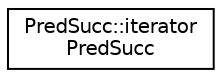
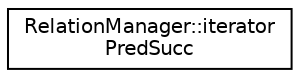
(111, 39) -> (150, 39)
